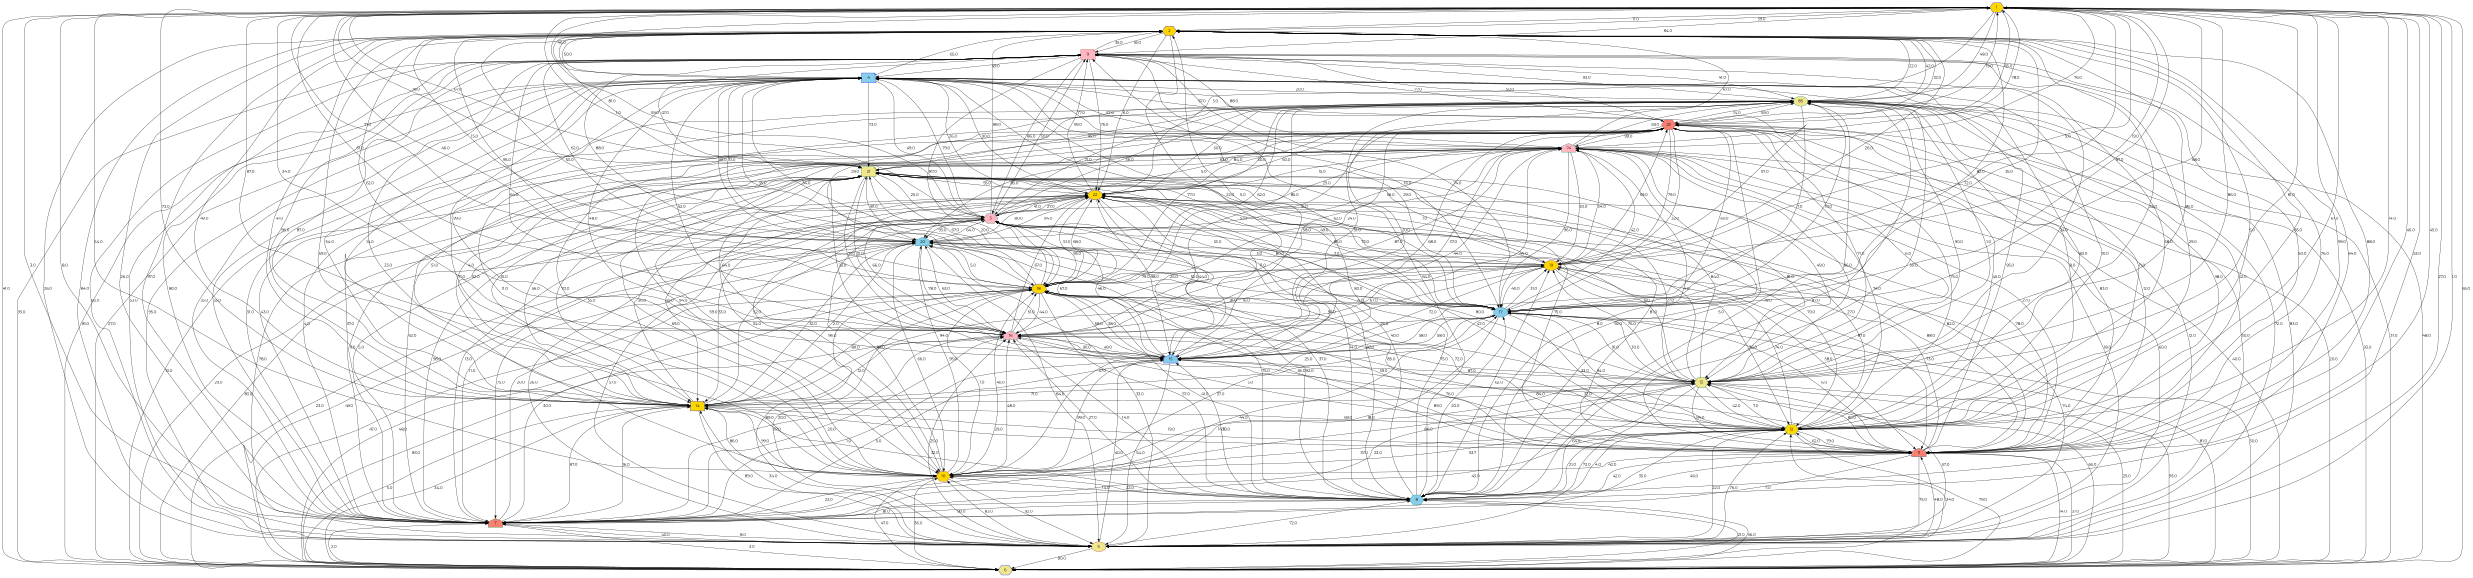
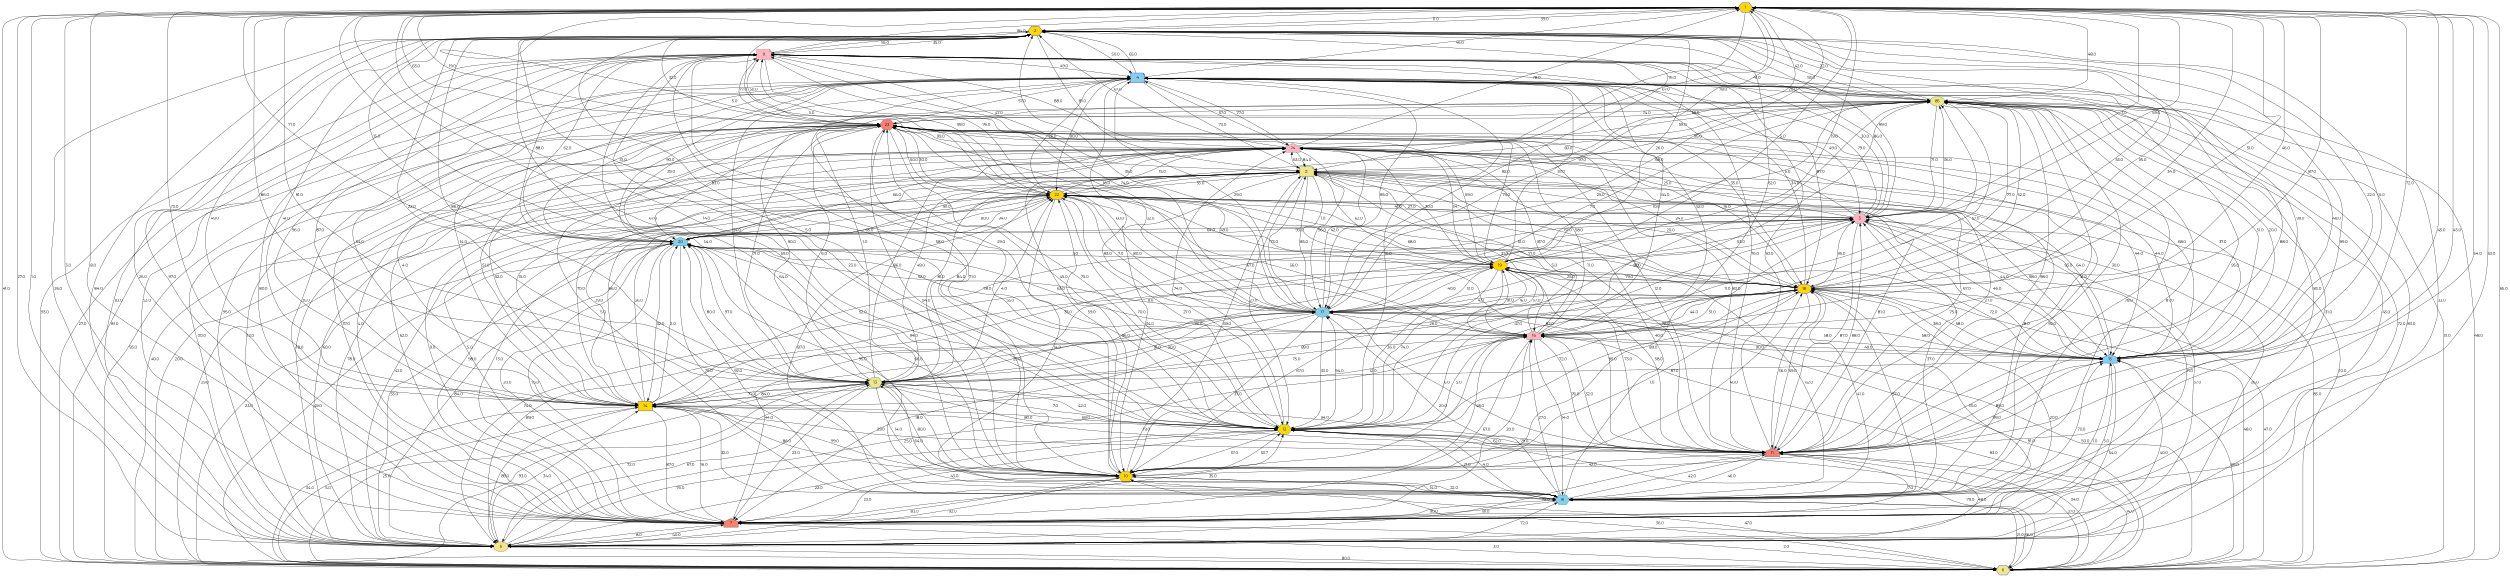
(1602, 207) -> (1456, 207)
none -> (548, 239)
